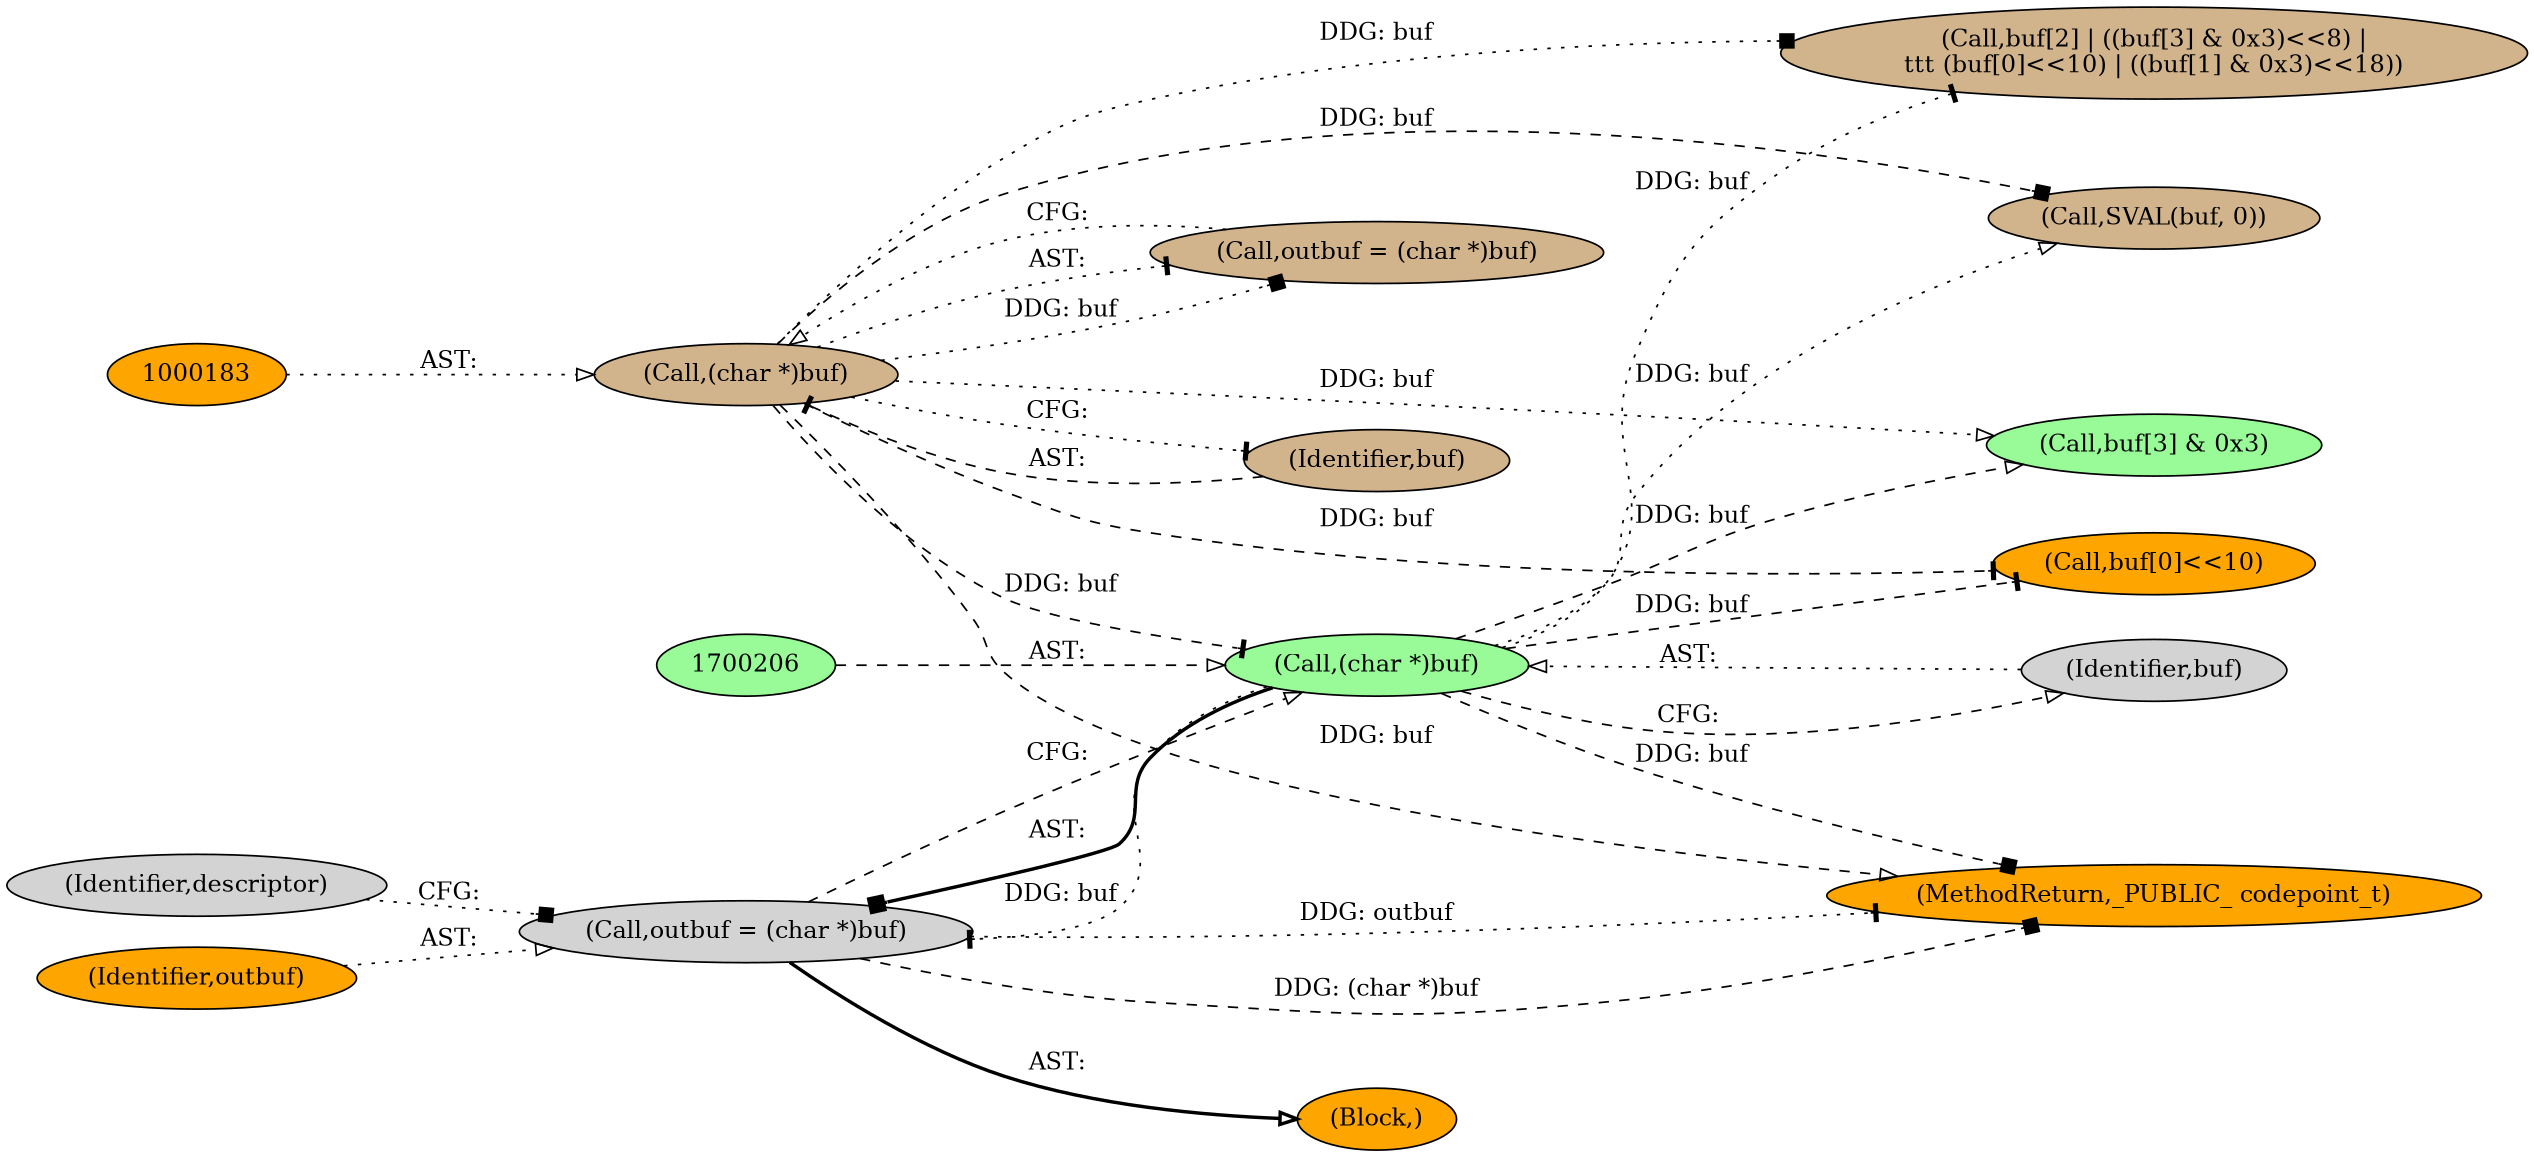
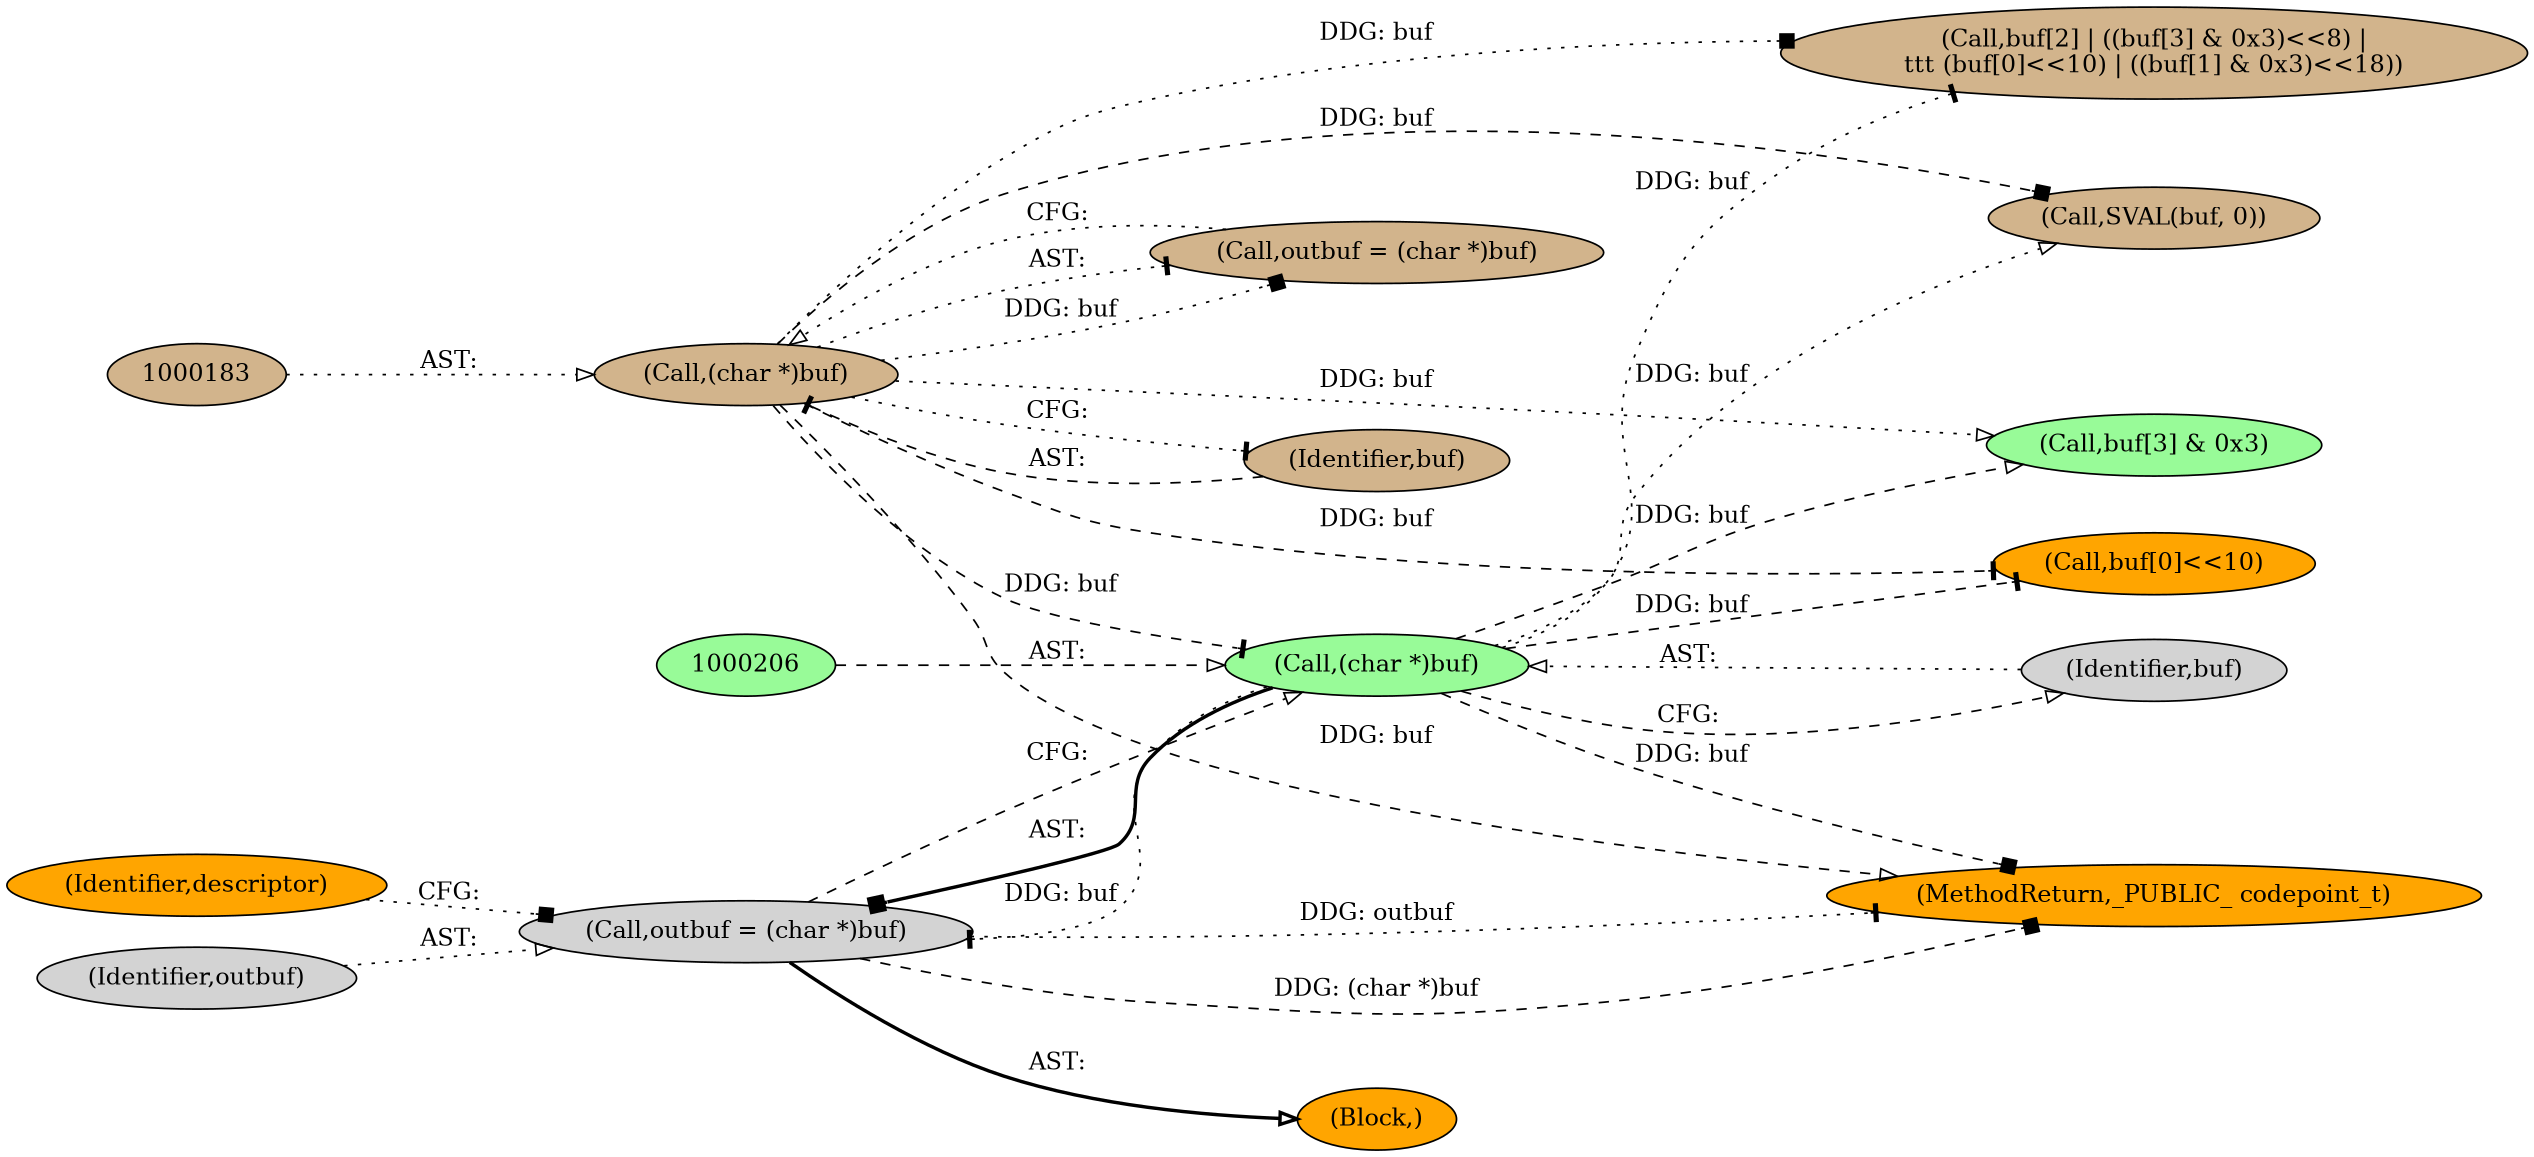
(197, 375) -> (197, 375)
(746, 665) -> (746, 665)
(197, 885) -> (197, 885)
(197, 978) -> (197, 978)
